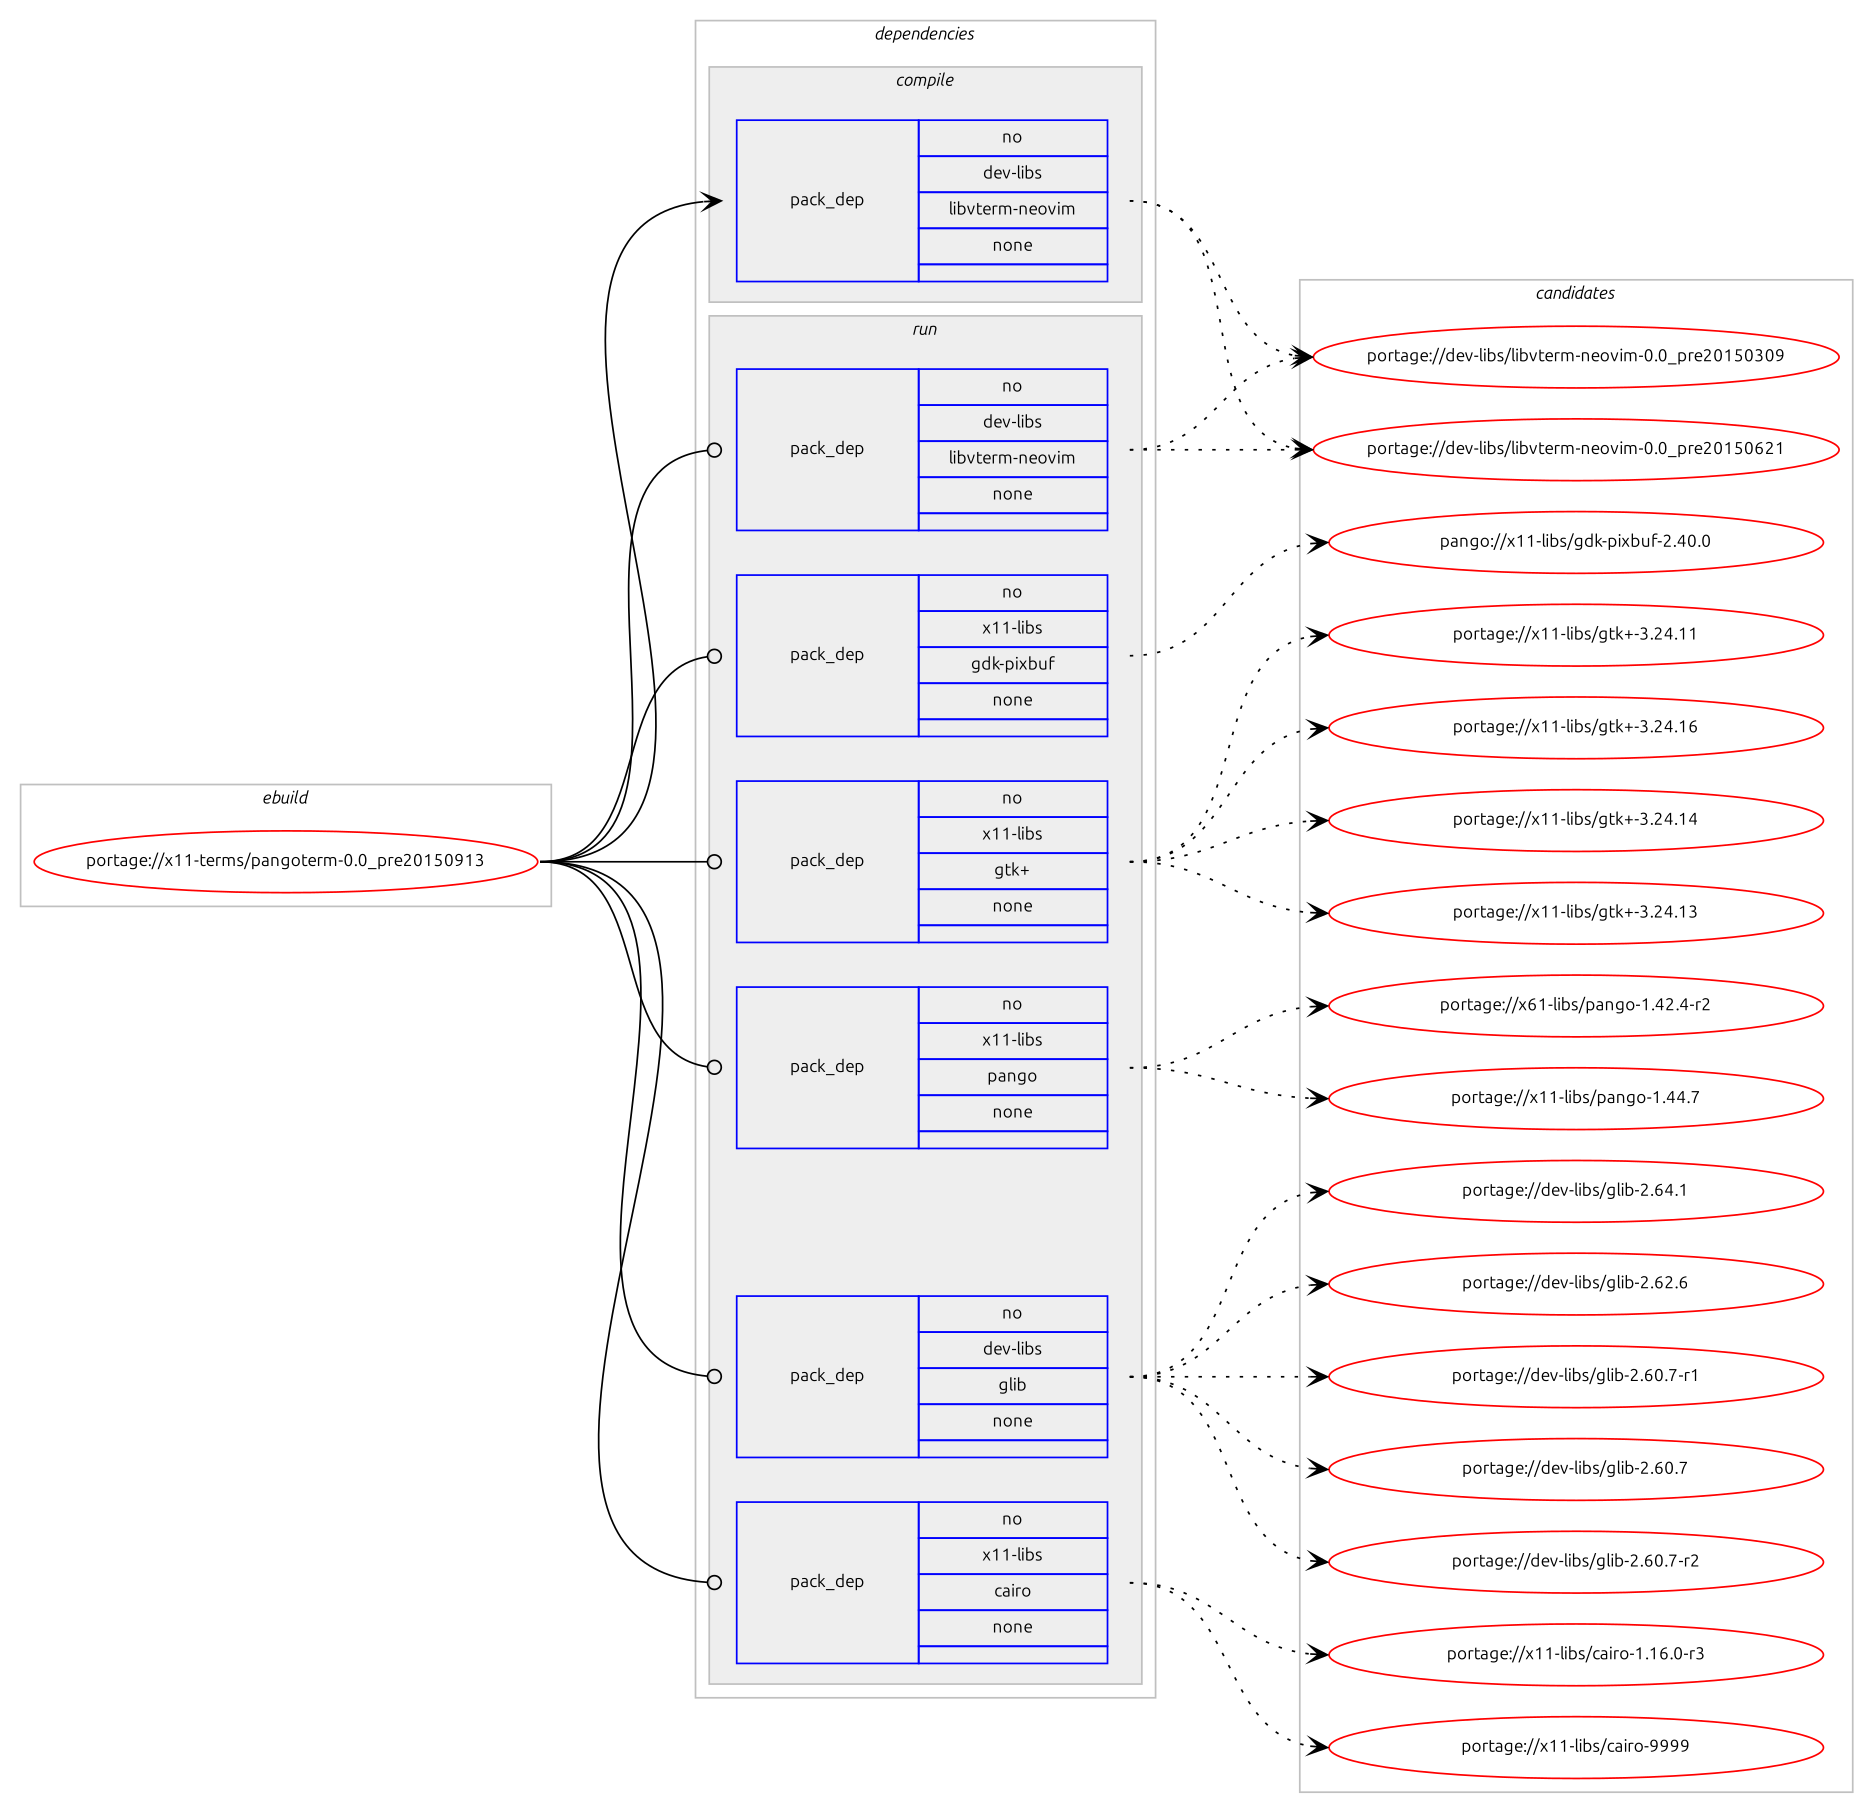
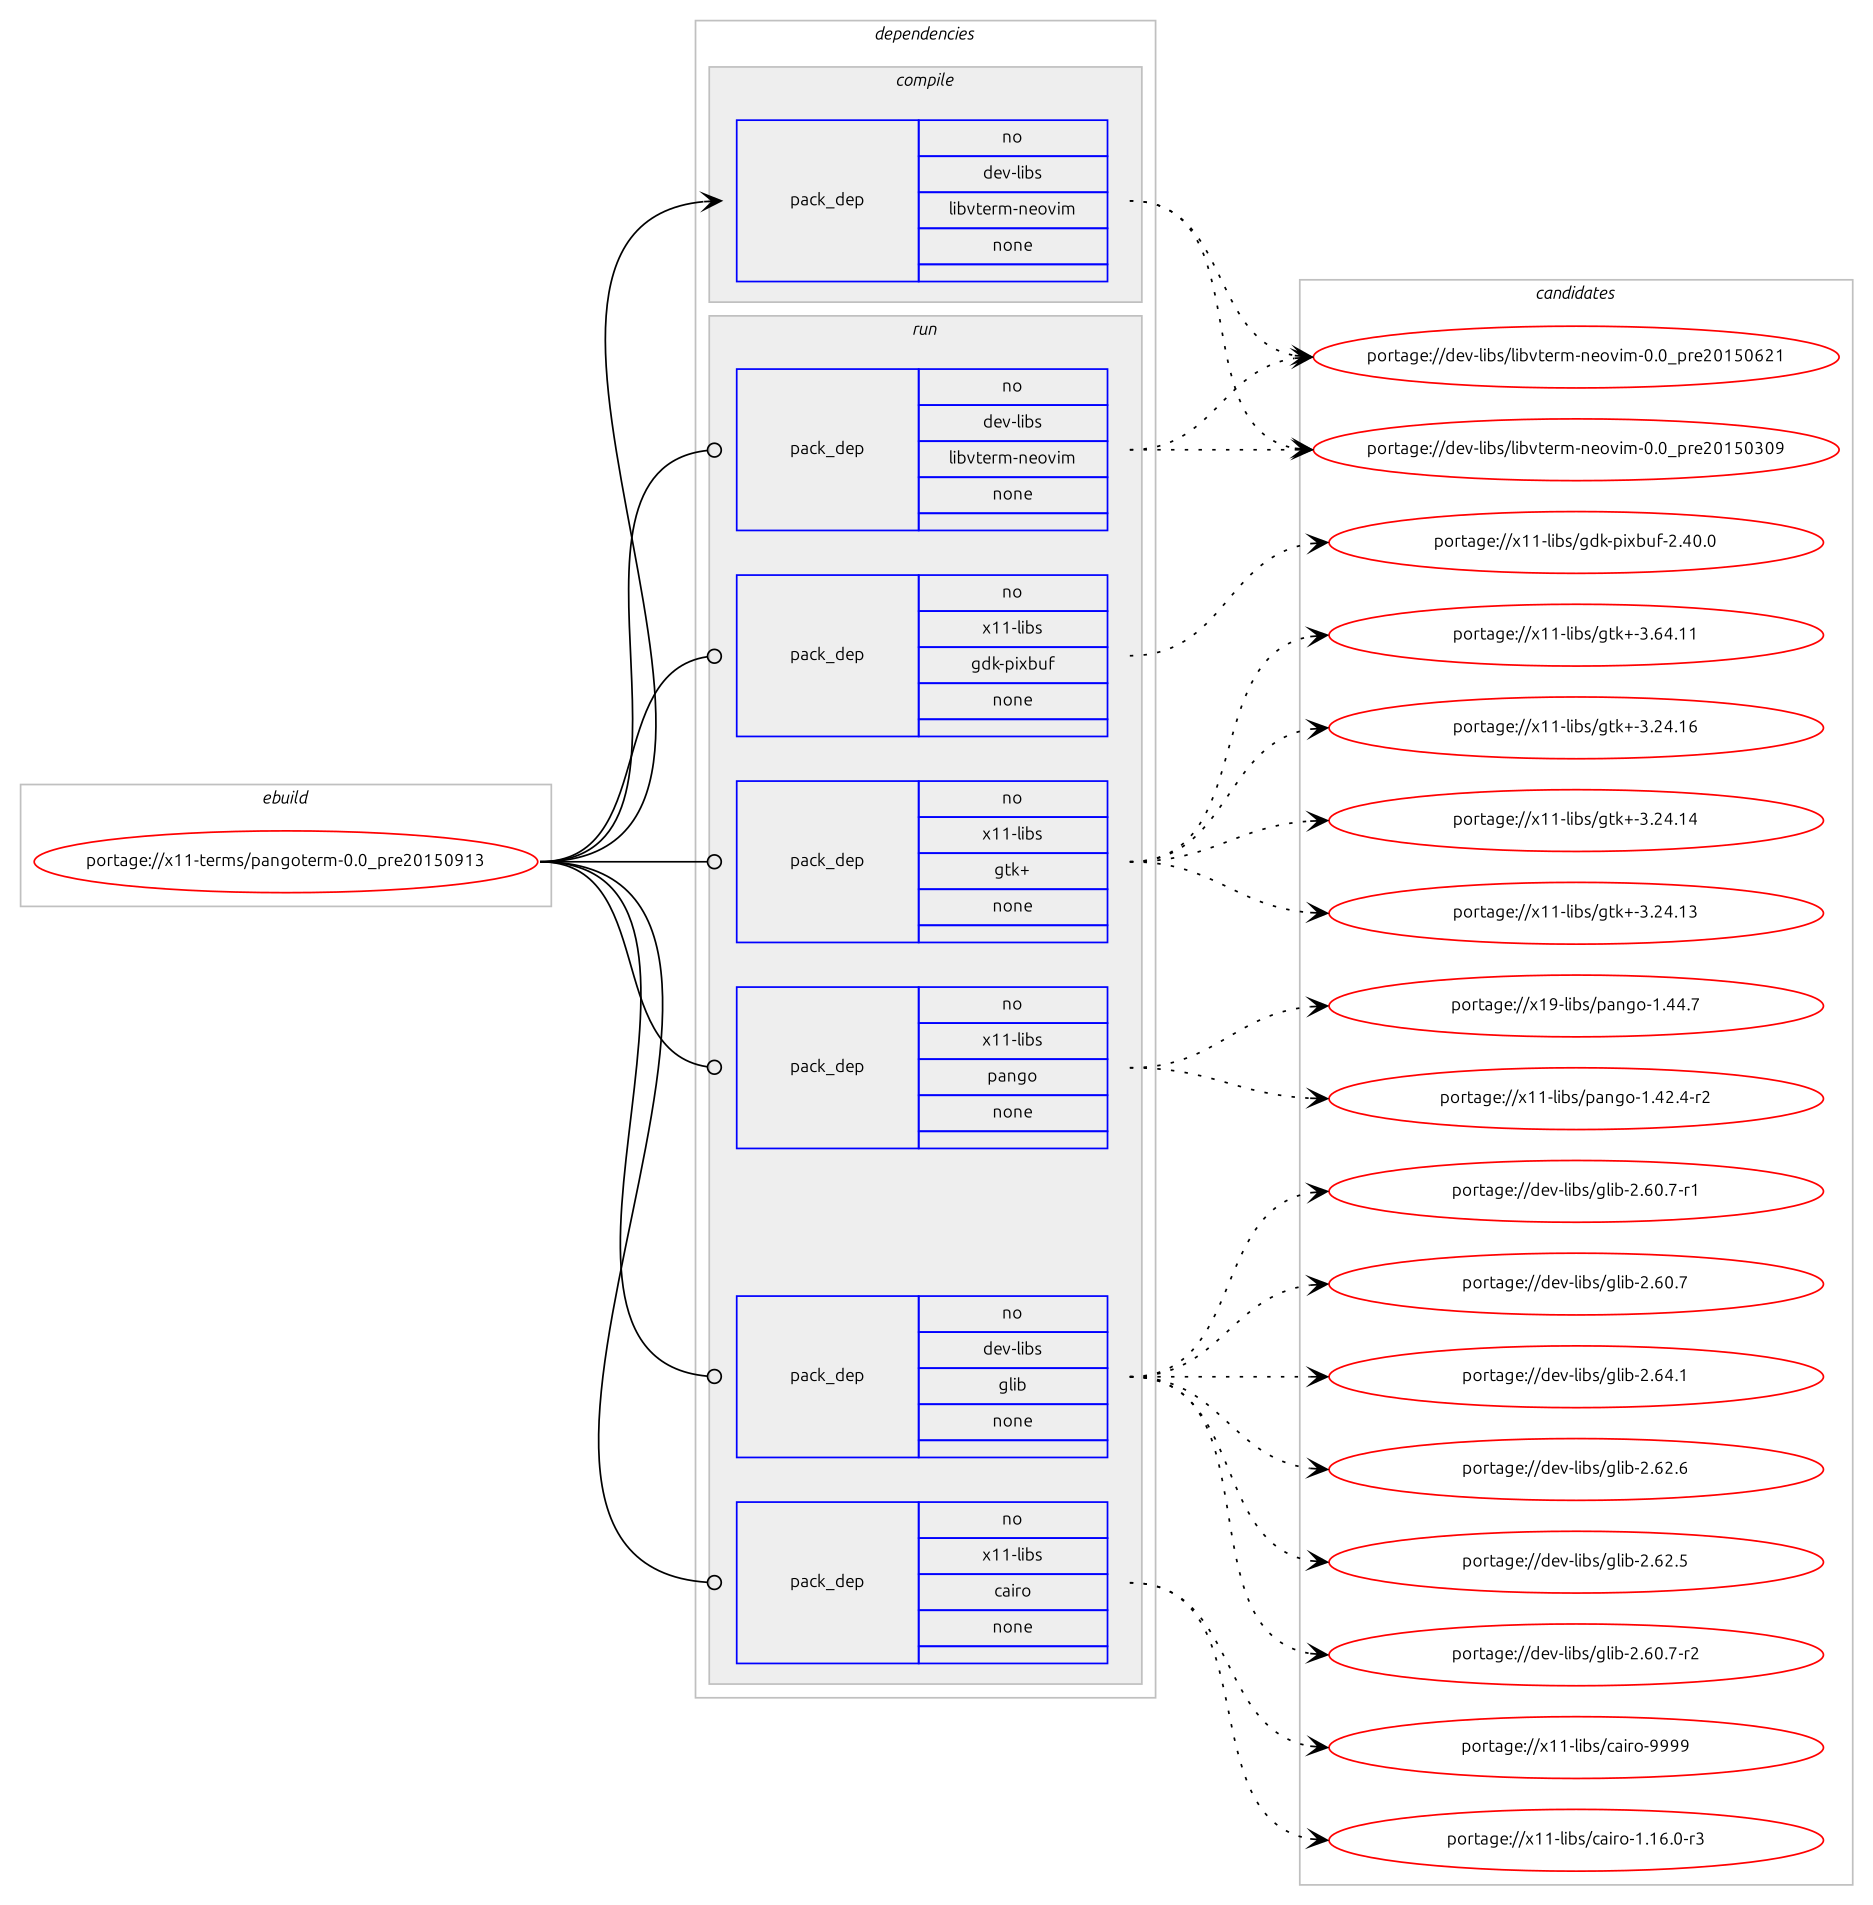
(1576, 542) -> (1576, 542)
(1576, 635) -> (1576, 635)
(1576, 1006) -> (1576, 1099)
(1576, 1099) -> (1576, 1006)
none -> (1576, 1562)
